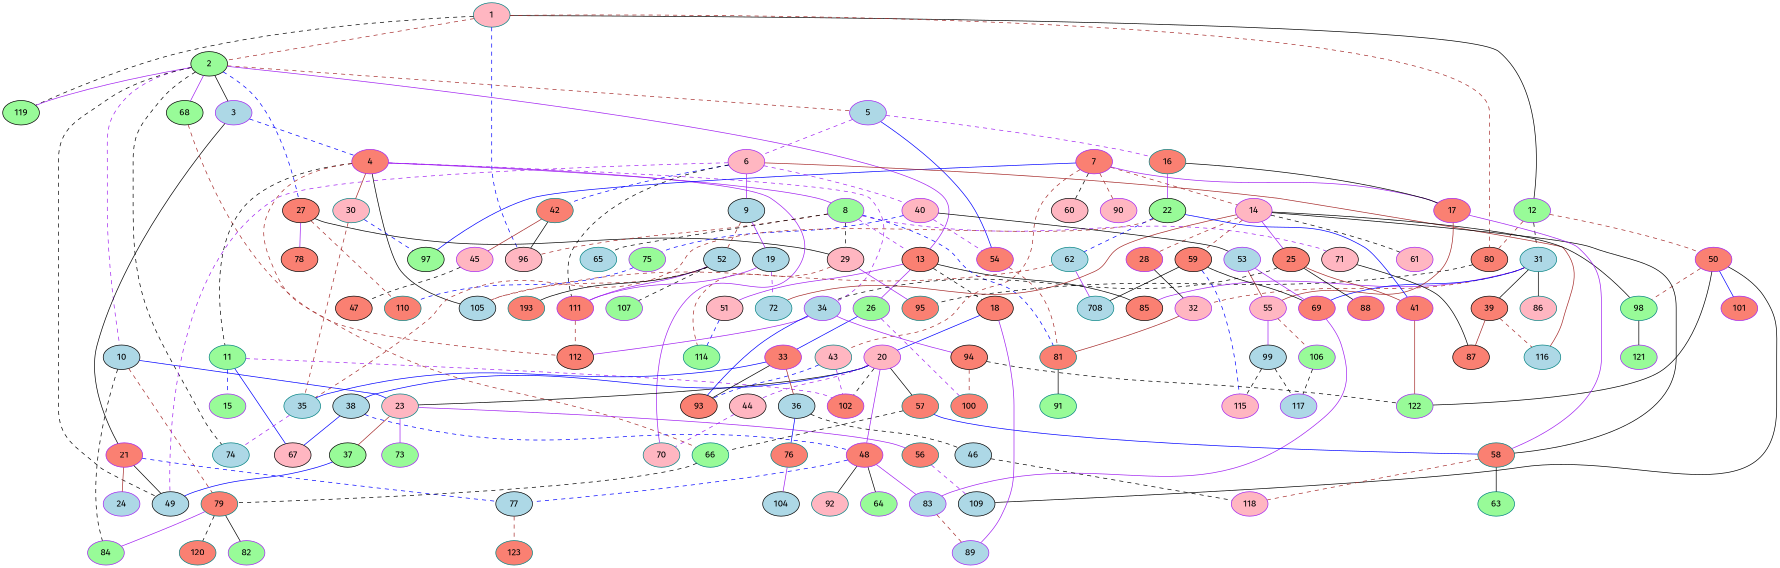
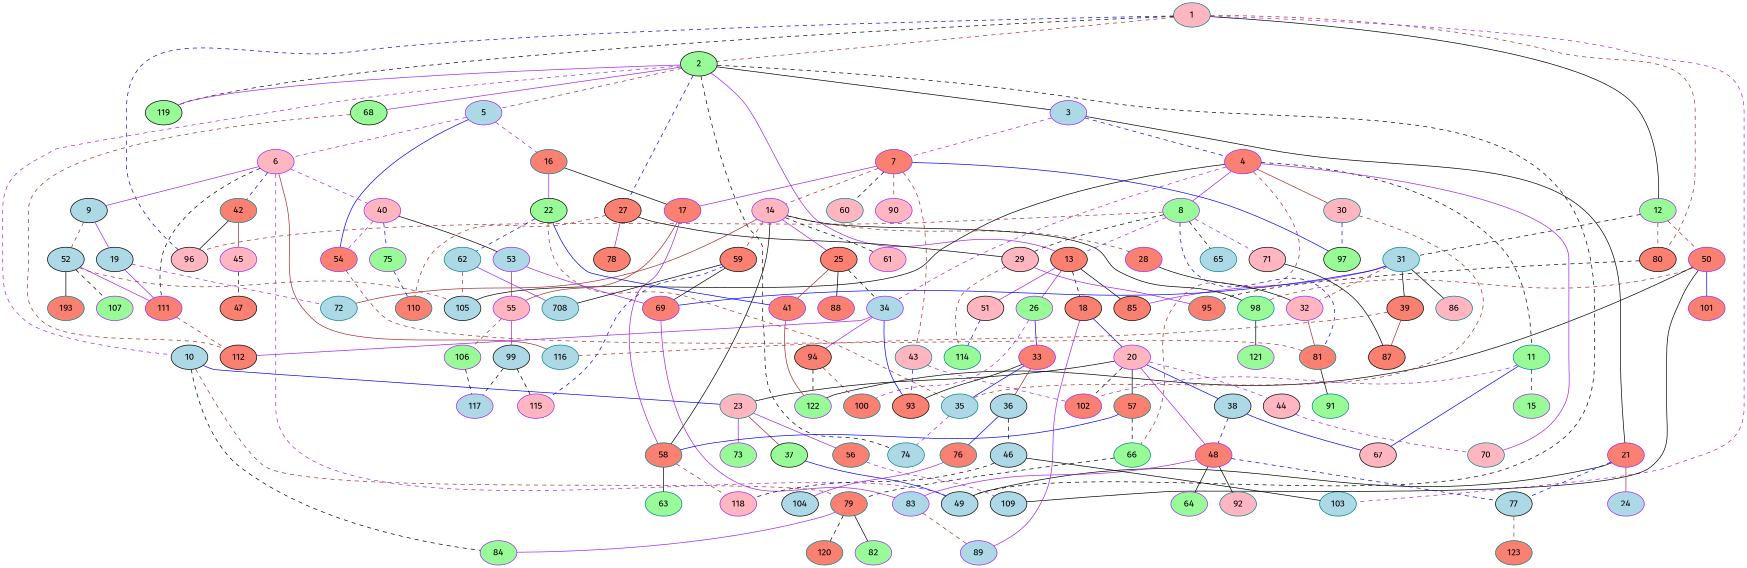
none -> (981, 137)
(1070, 211) -> (845, 211)
none -> (1338, 504)
